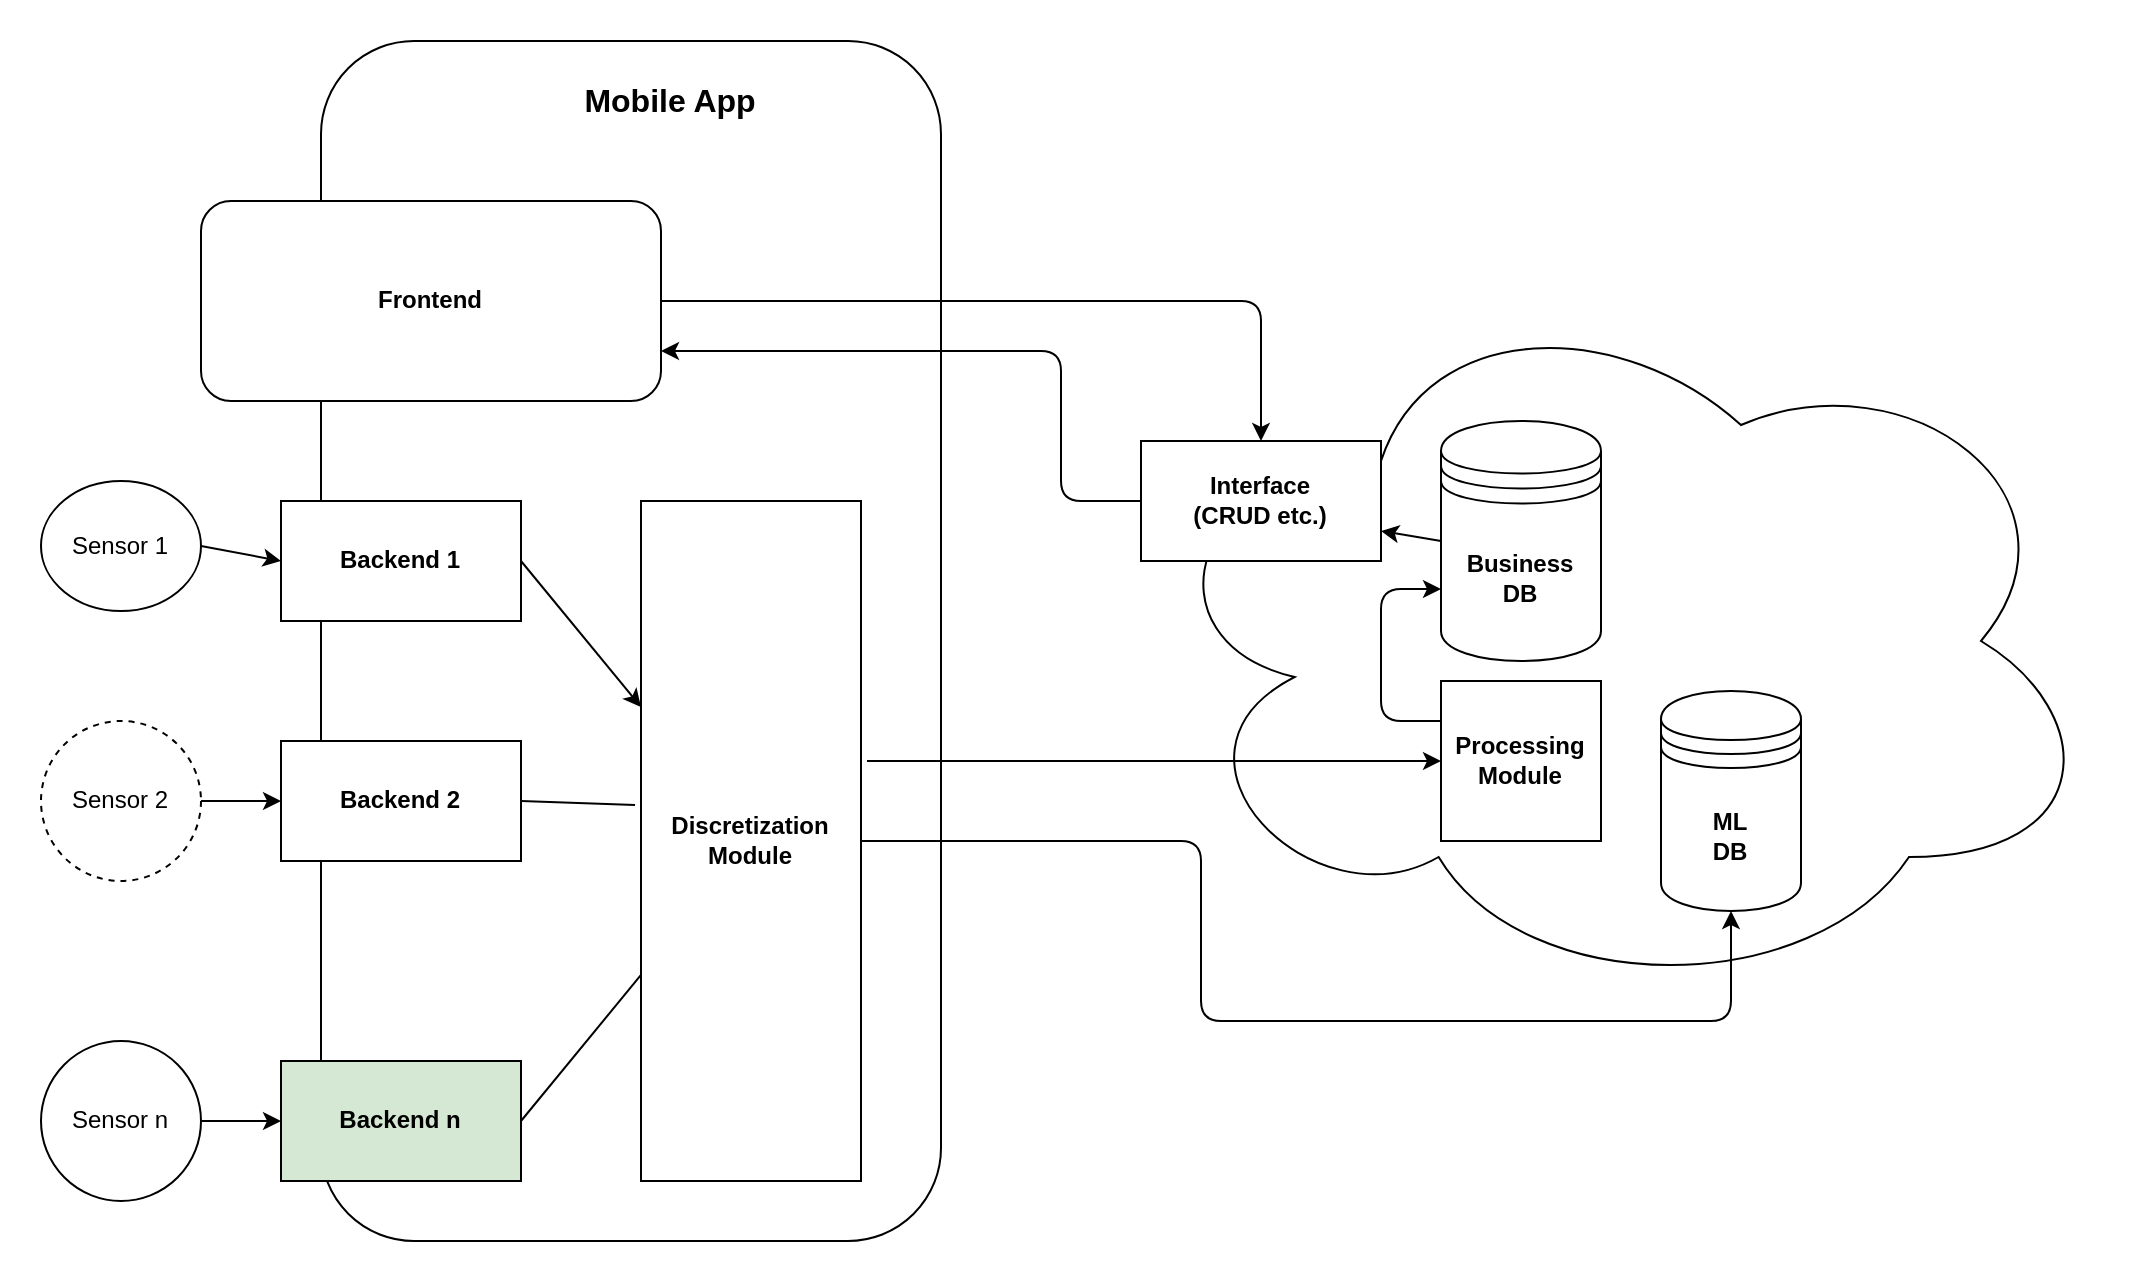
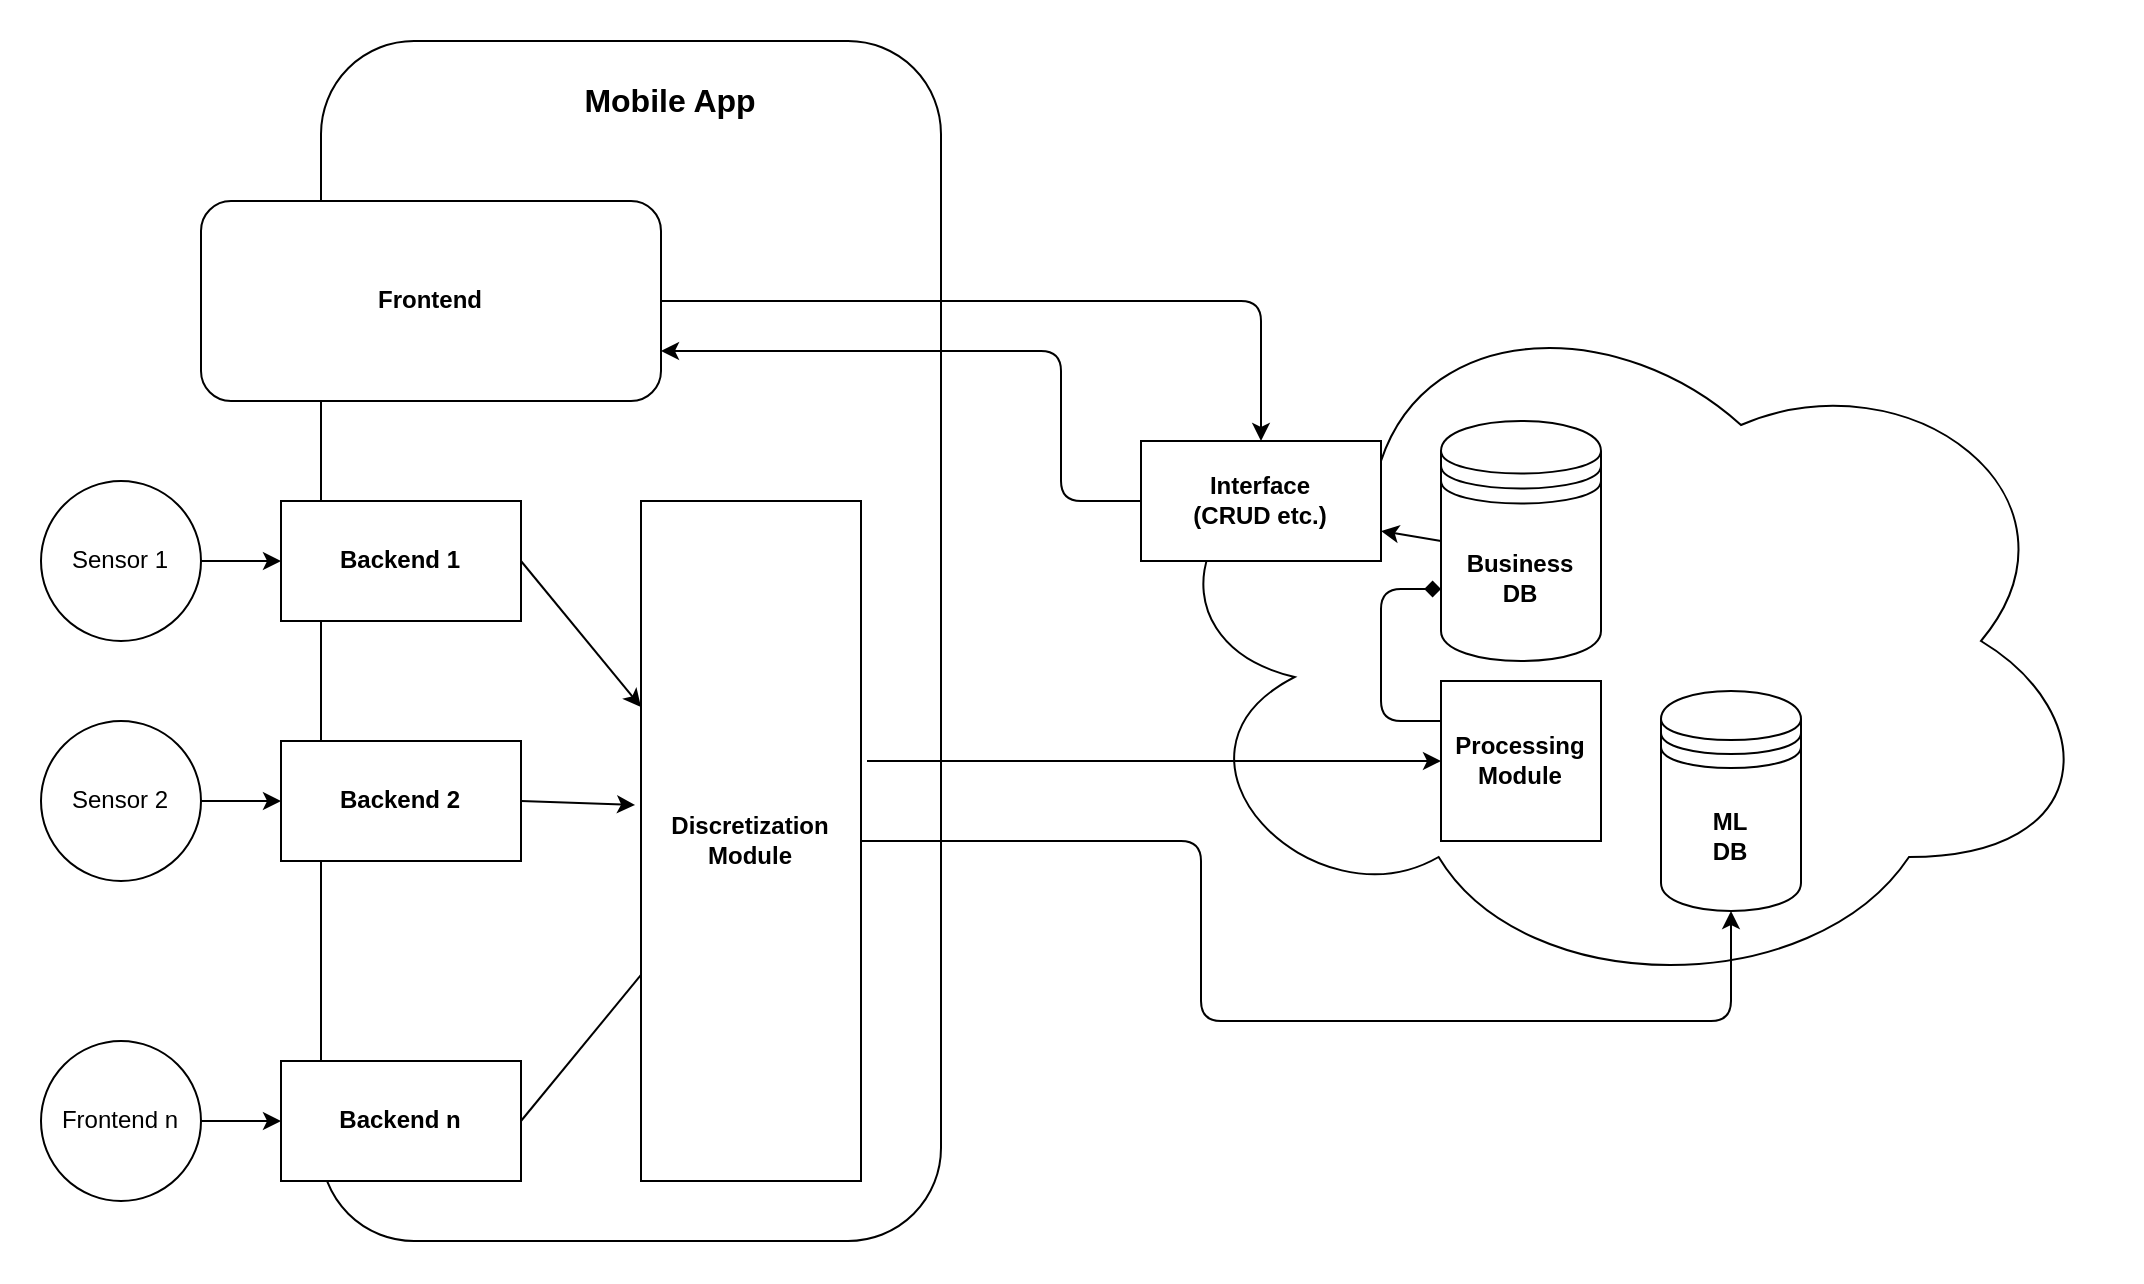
(121, 546) -> (121, 561)
(1425, 589) -> (1424, 589)
(121, 801) -> (121, 801)
(626, 805) -> (620, 804)
(121, 1121) -> (121, 1121)
(401, 1121) -> (401, 1121)
